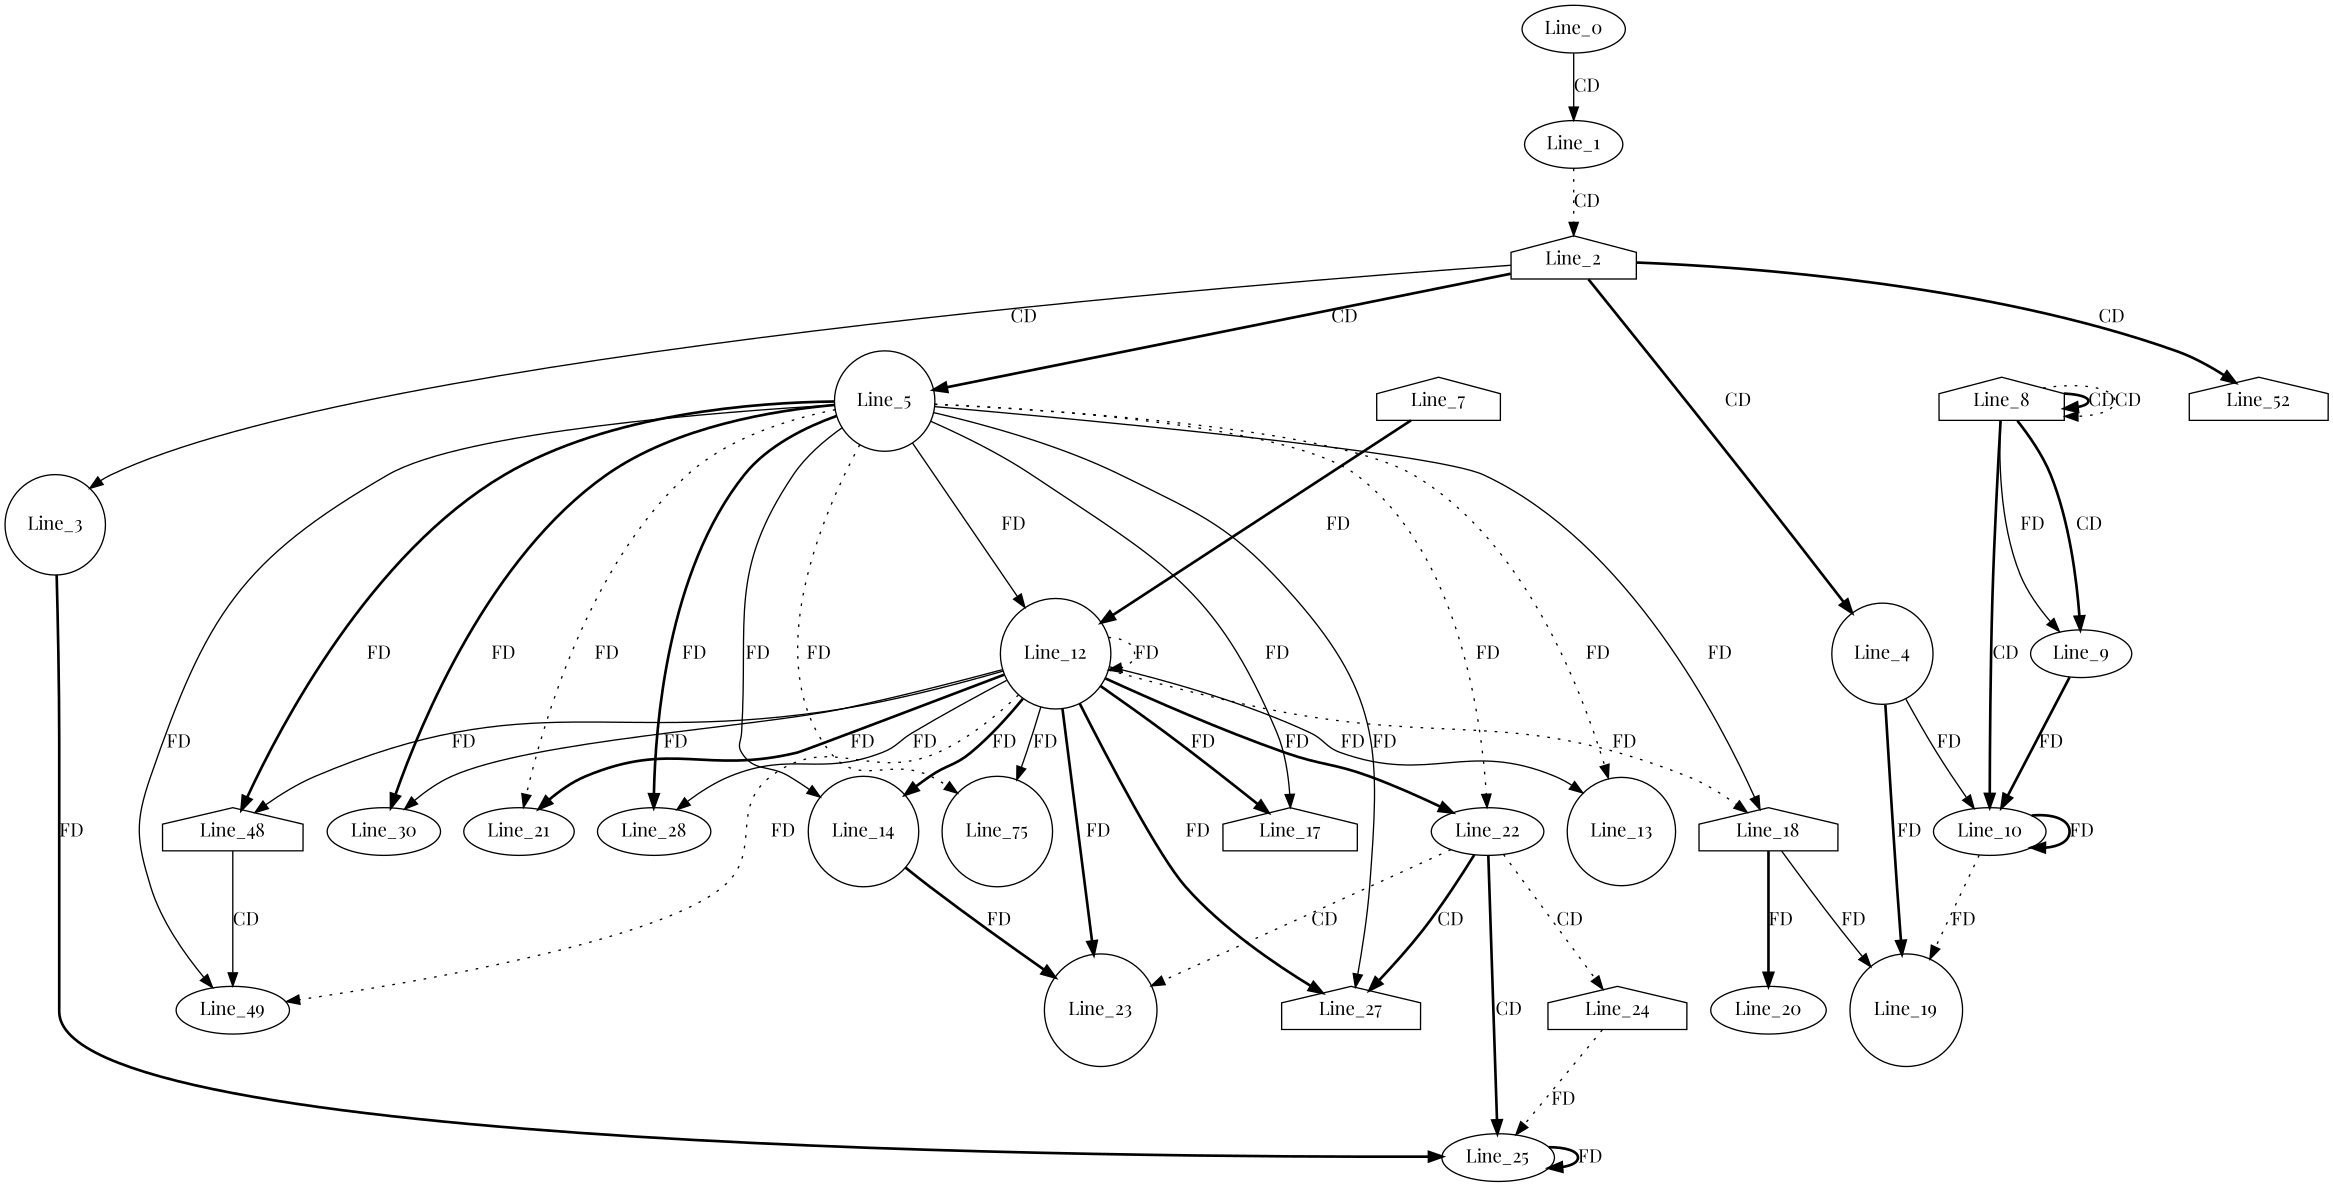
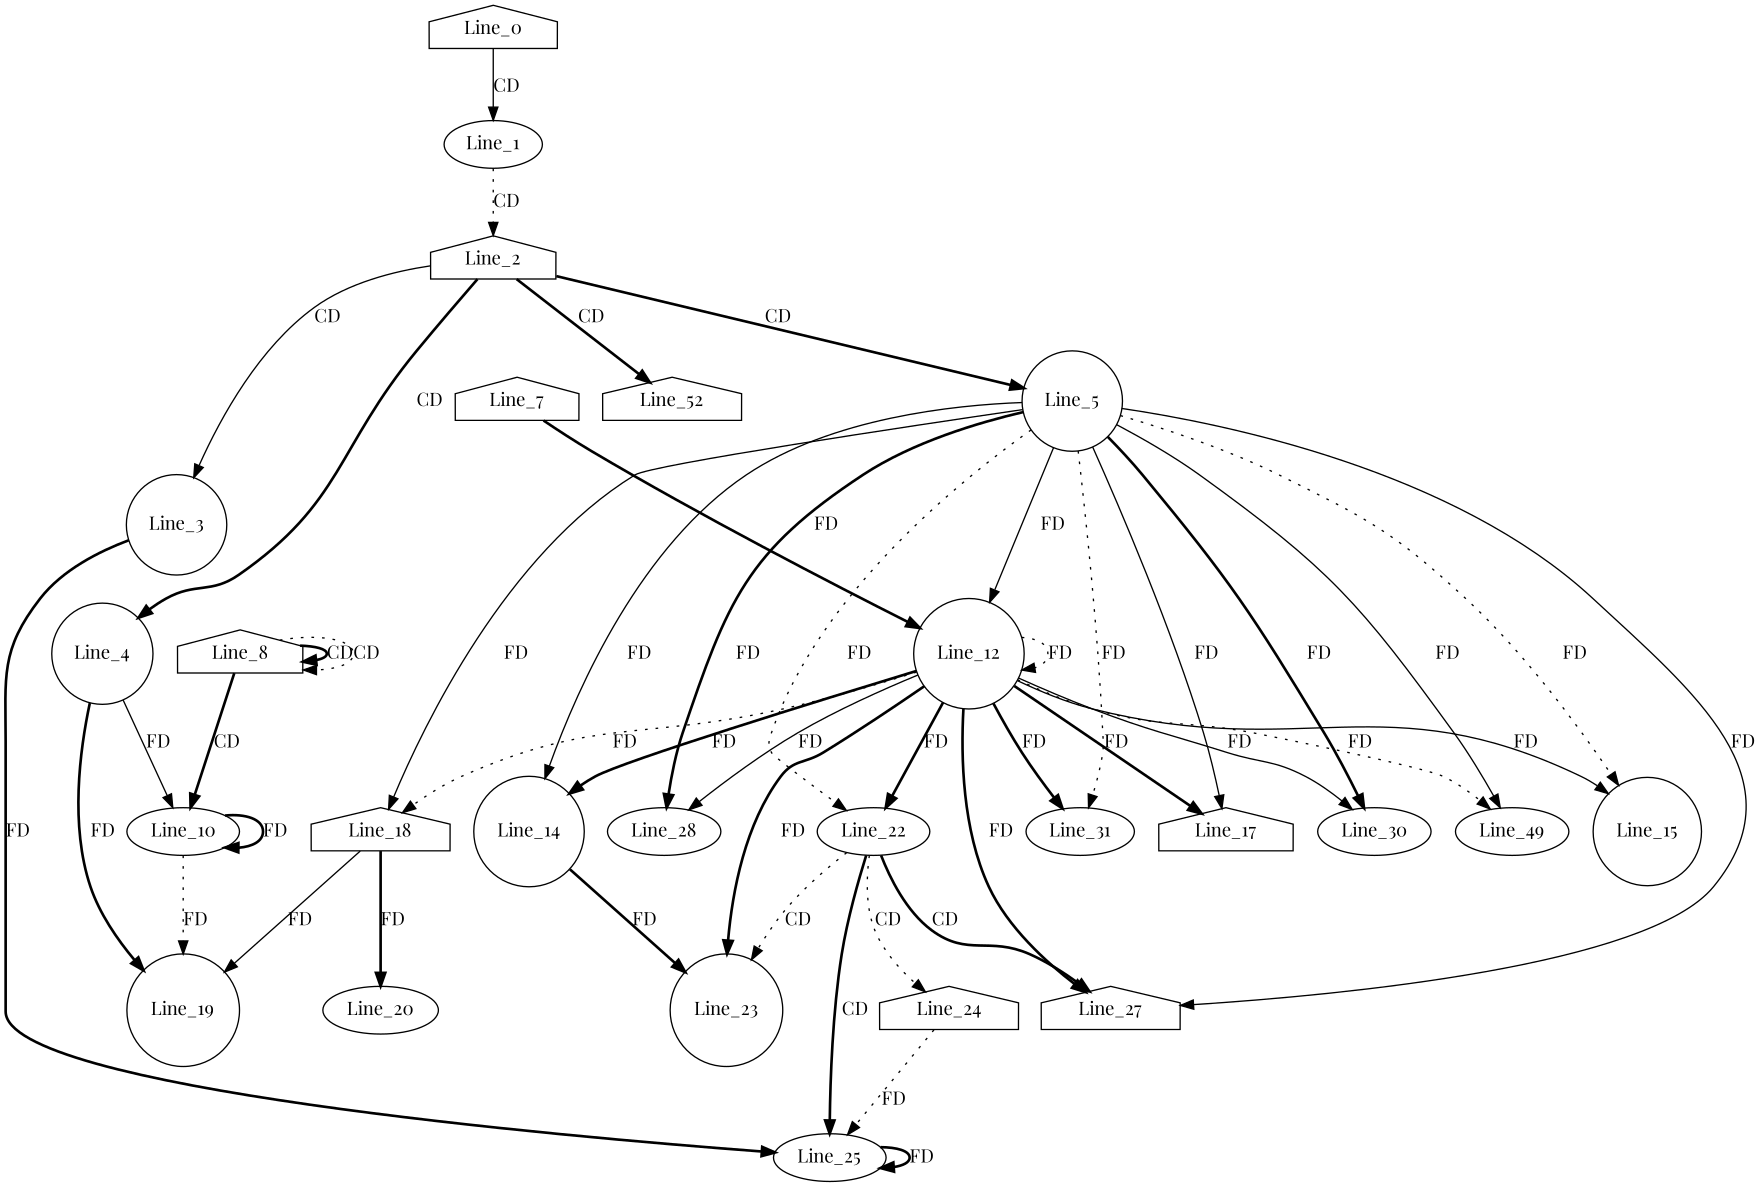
(1574, 29) -> (493, 29)
(2081, 654) -> none
(233, 832) -> none
(519, 832) -> (1080, 832)
(997, 832) -> (1647, 832)
(1621, 832) -> none
